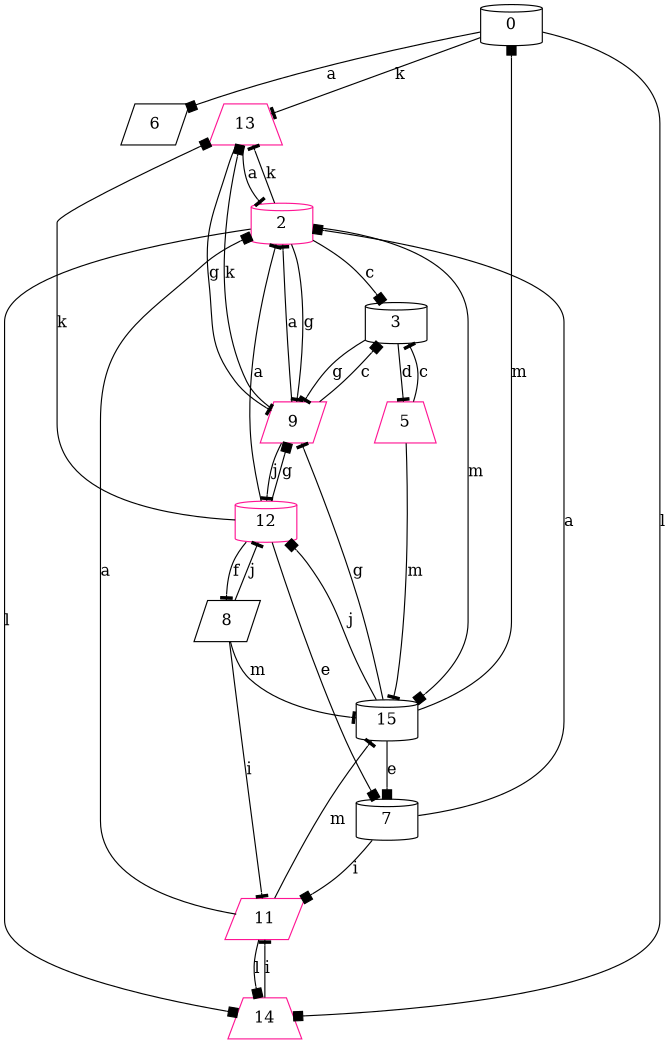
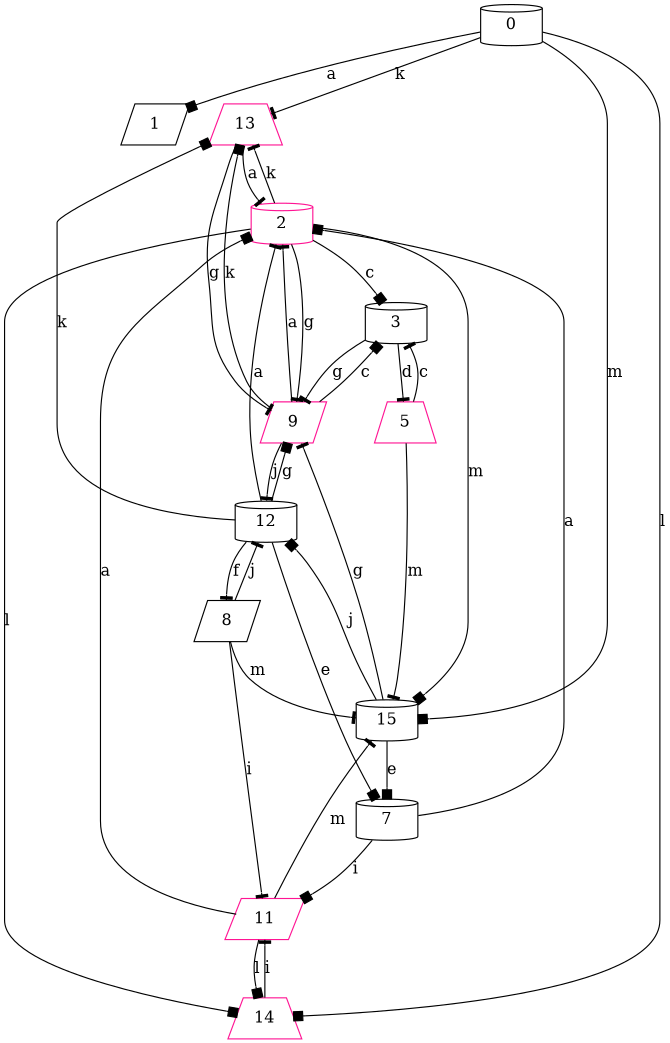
(155, 124) -> (155, 124)
(511, 408) -> (607, 429)
(266, 522) -> (266, 522)
